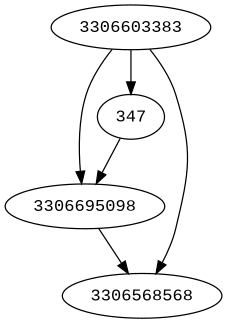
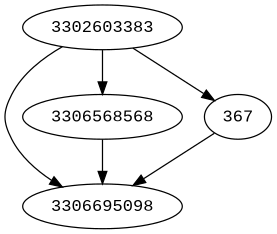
(131, 27) -> (102, 27)
(131, 117) -> (238, 117)
(110, 246) -> (102, 156)
